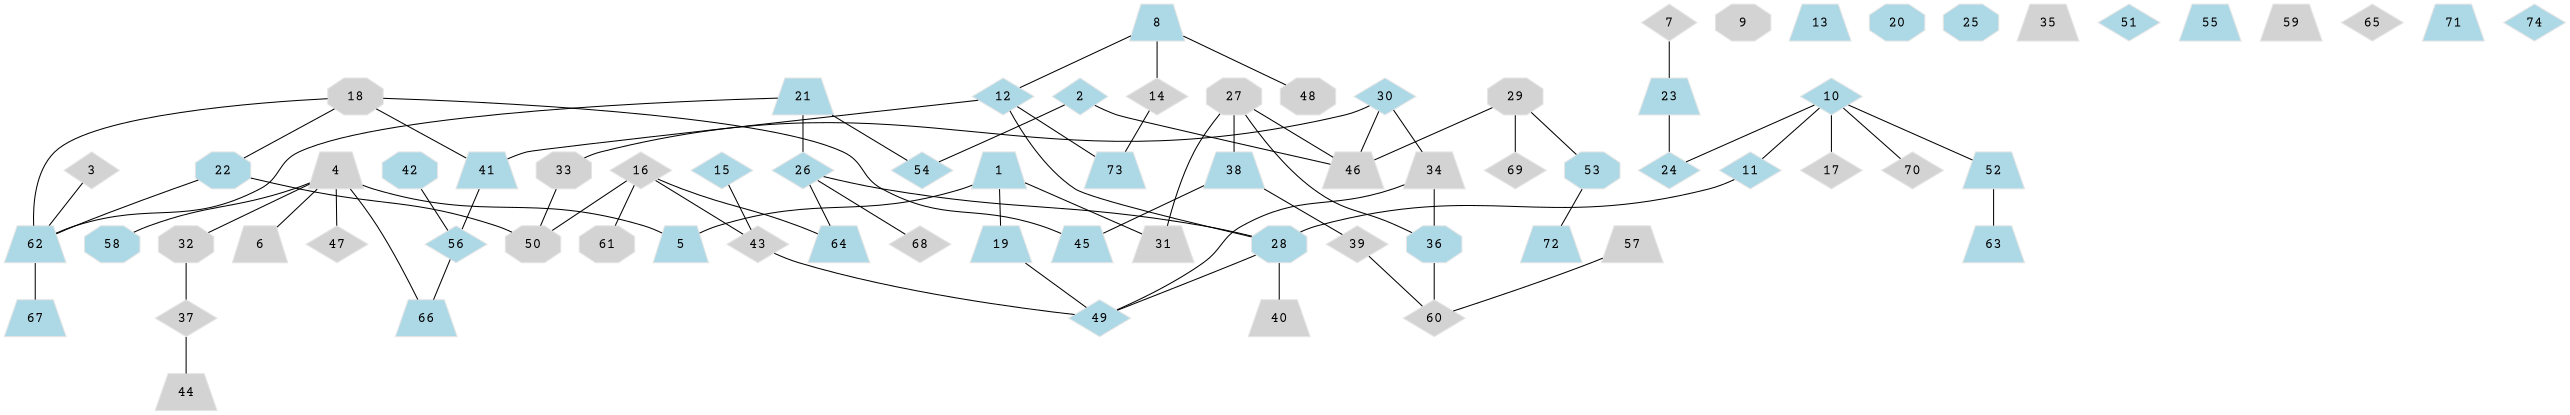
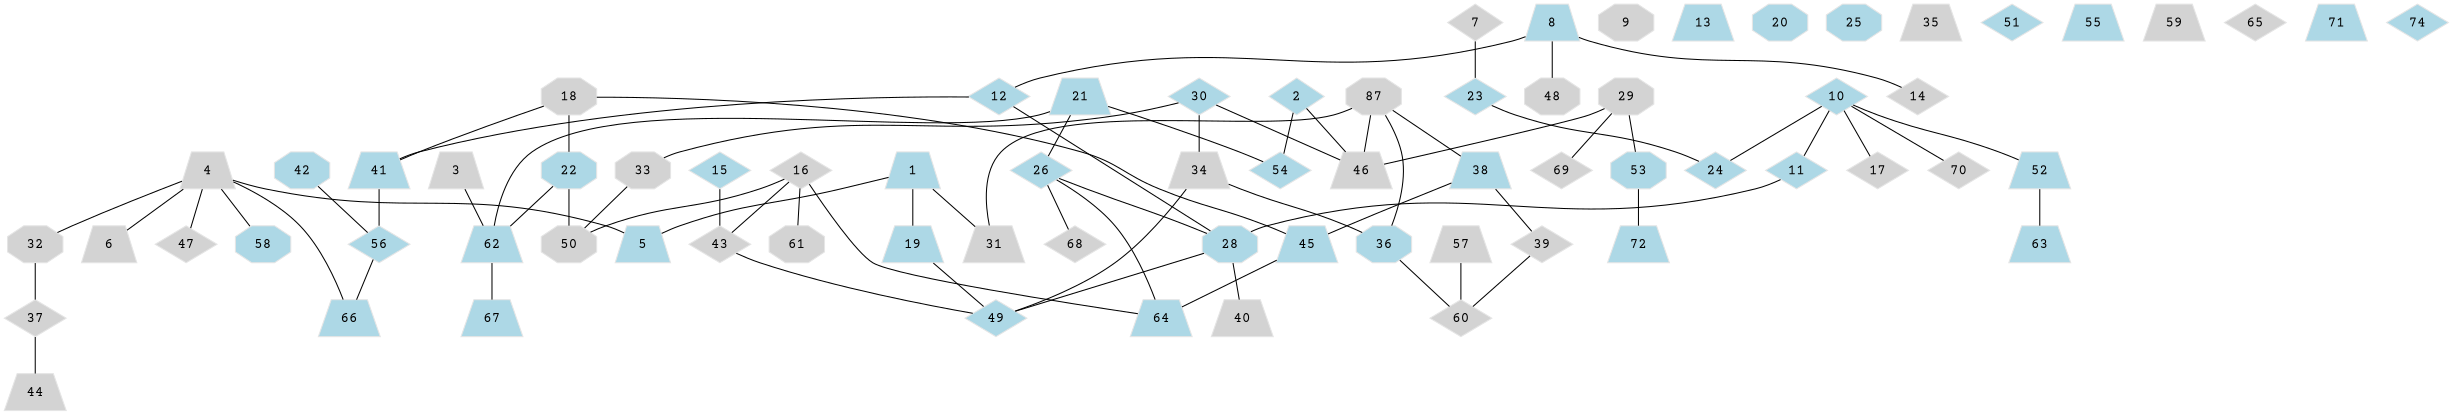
(1234, 96) -> (1374, 96)
(1669, 96) -> (1475, 96)
(149, 118) -> none
(92, 170) -> (456, 170)
(1115, 170) -> none
none -> (1229, 284)
